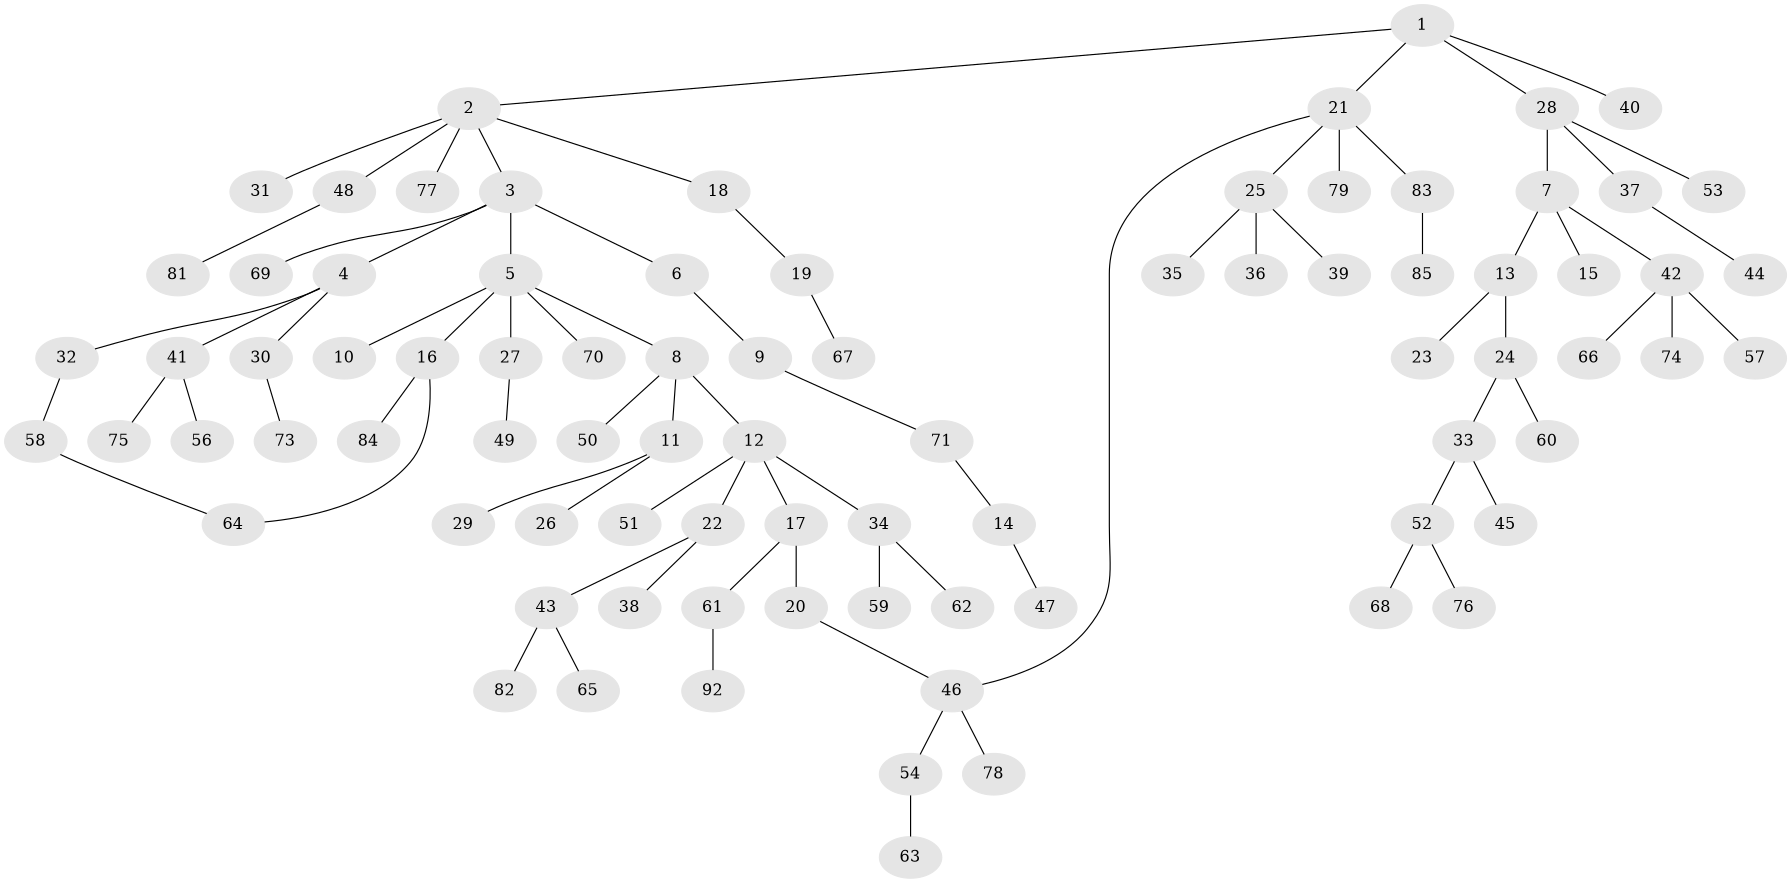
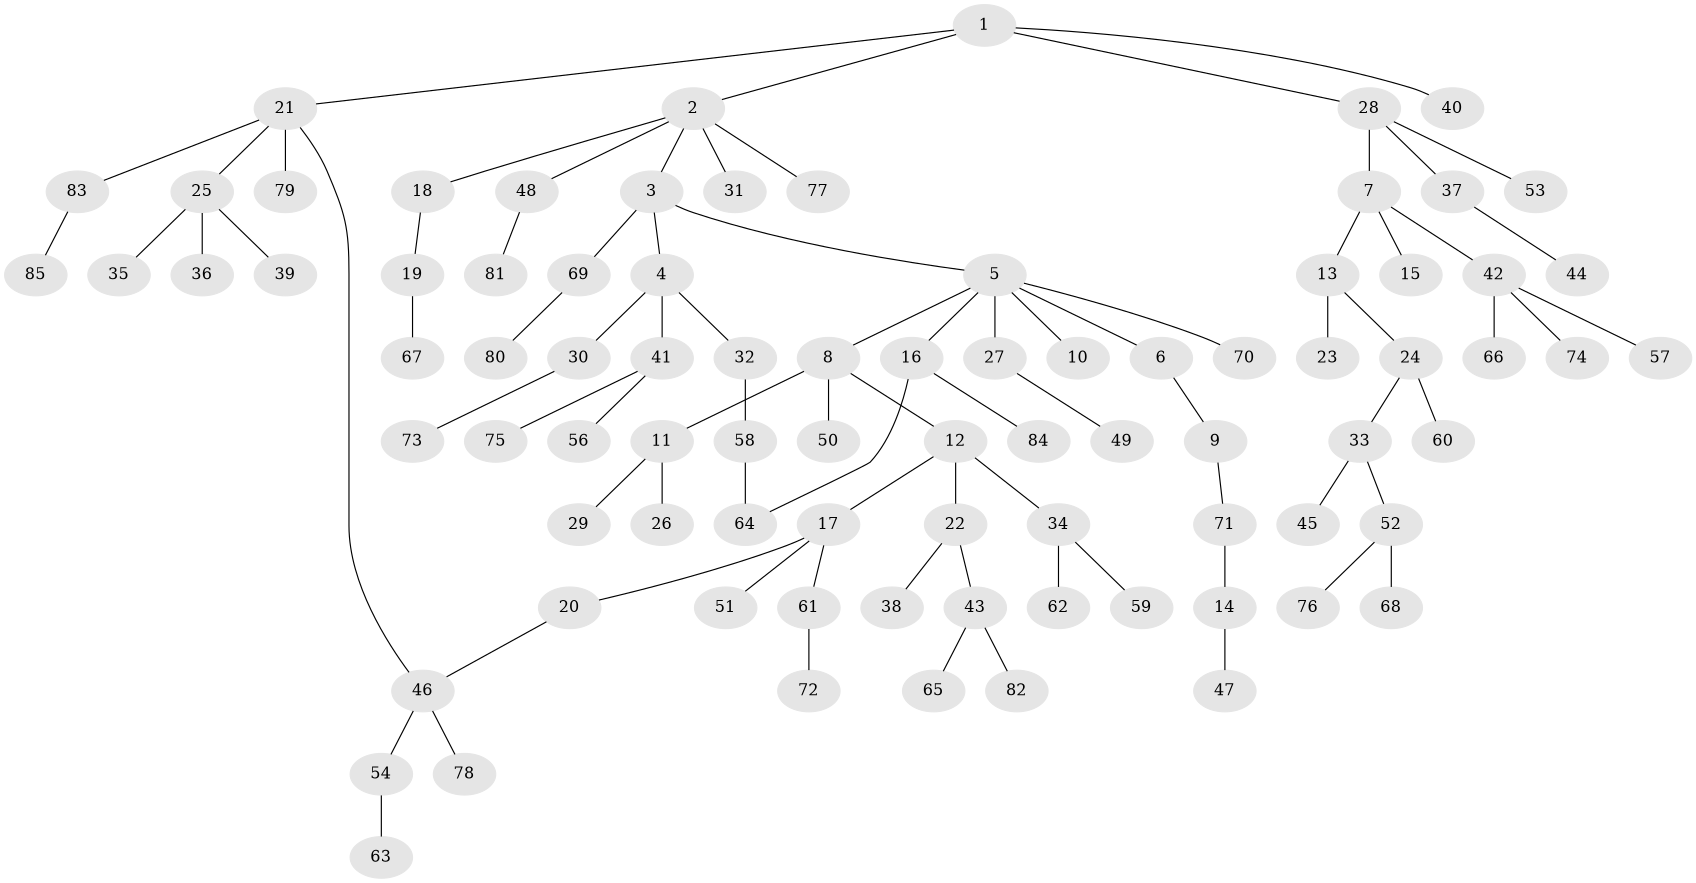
(594, 233) -> (1078, 317)
none -> (496, 358)
(692, 483) -> (777, 566)
(713, 691) -> (809, 691)
